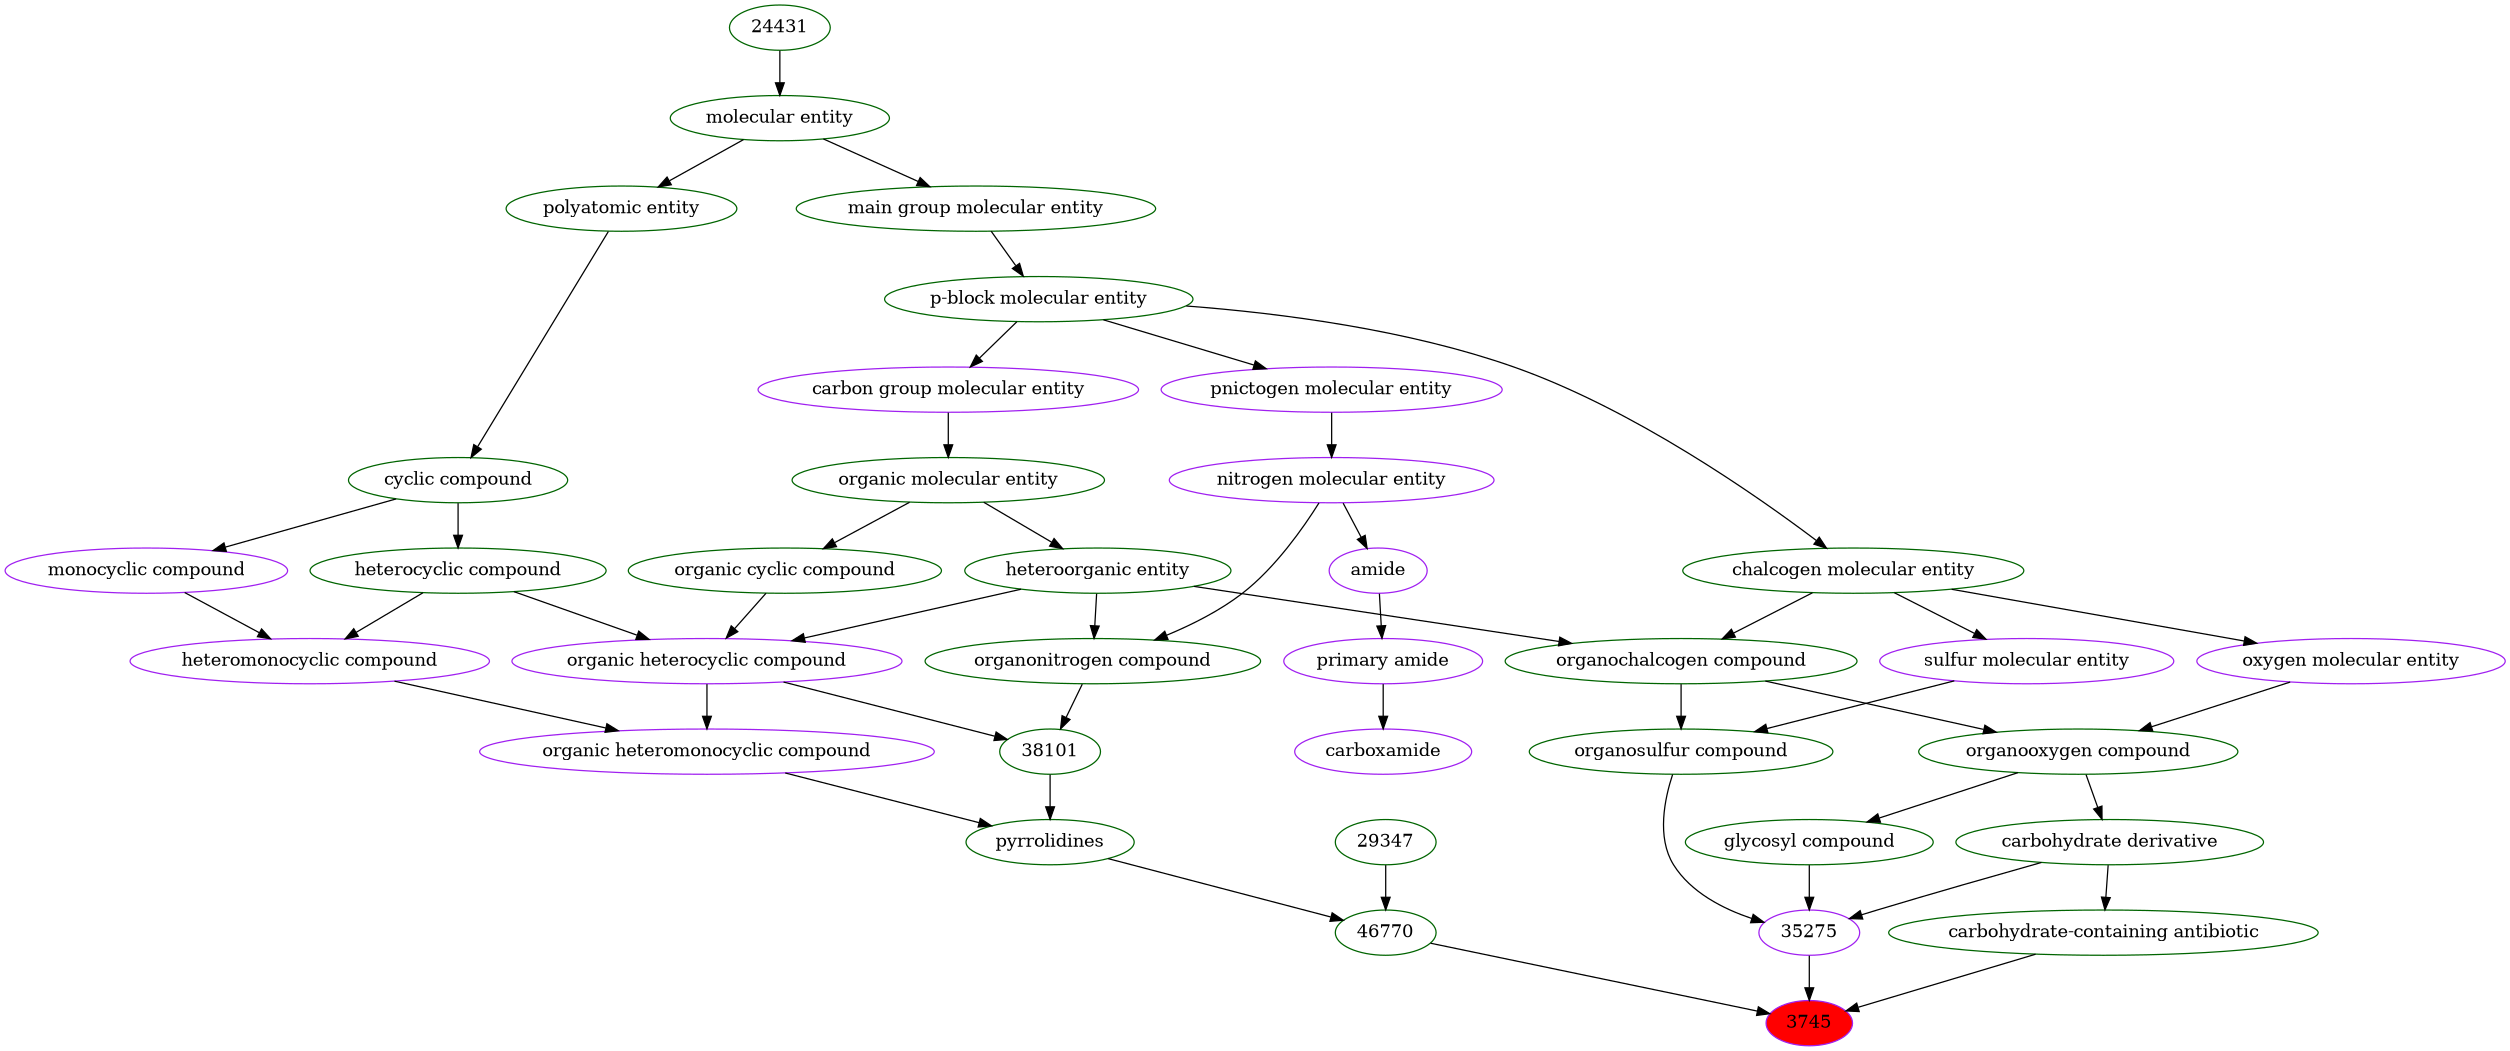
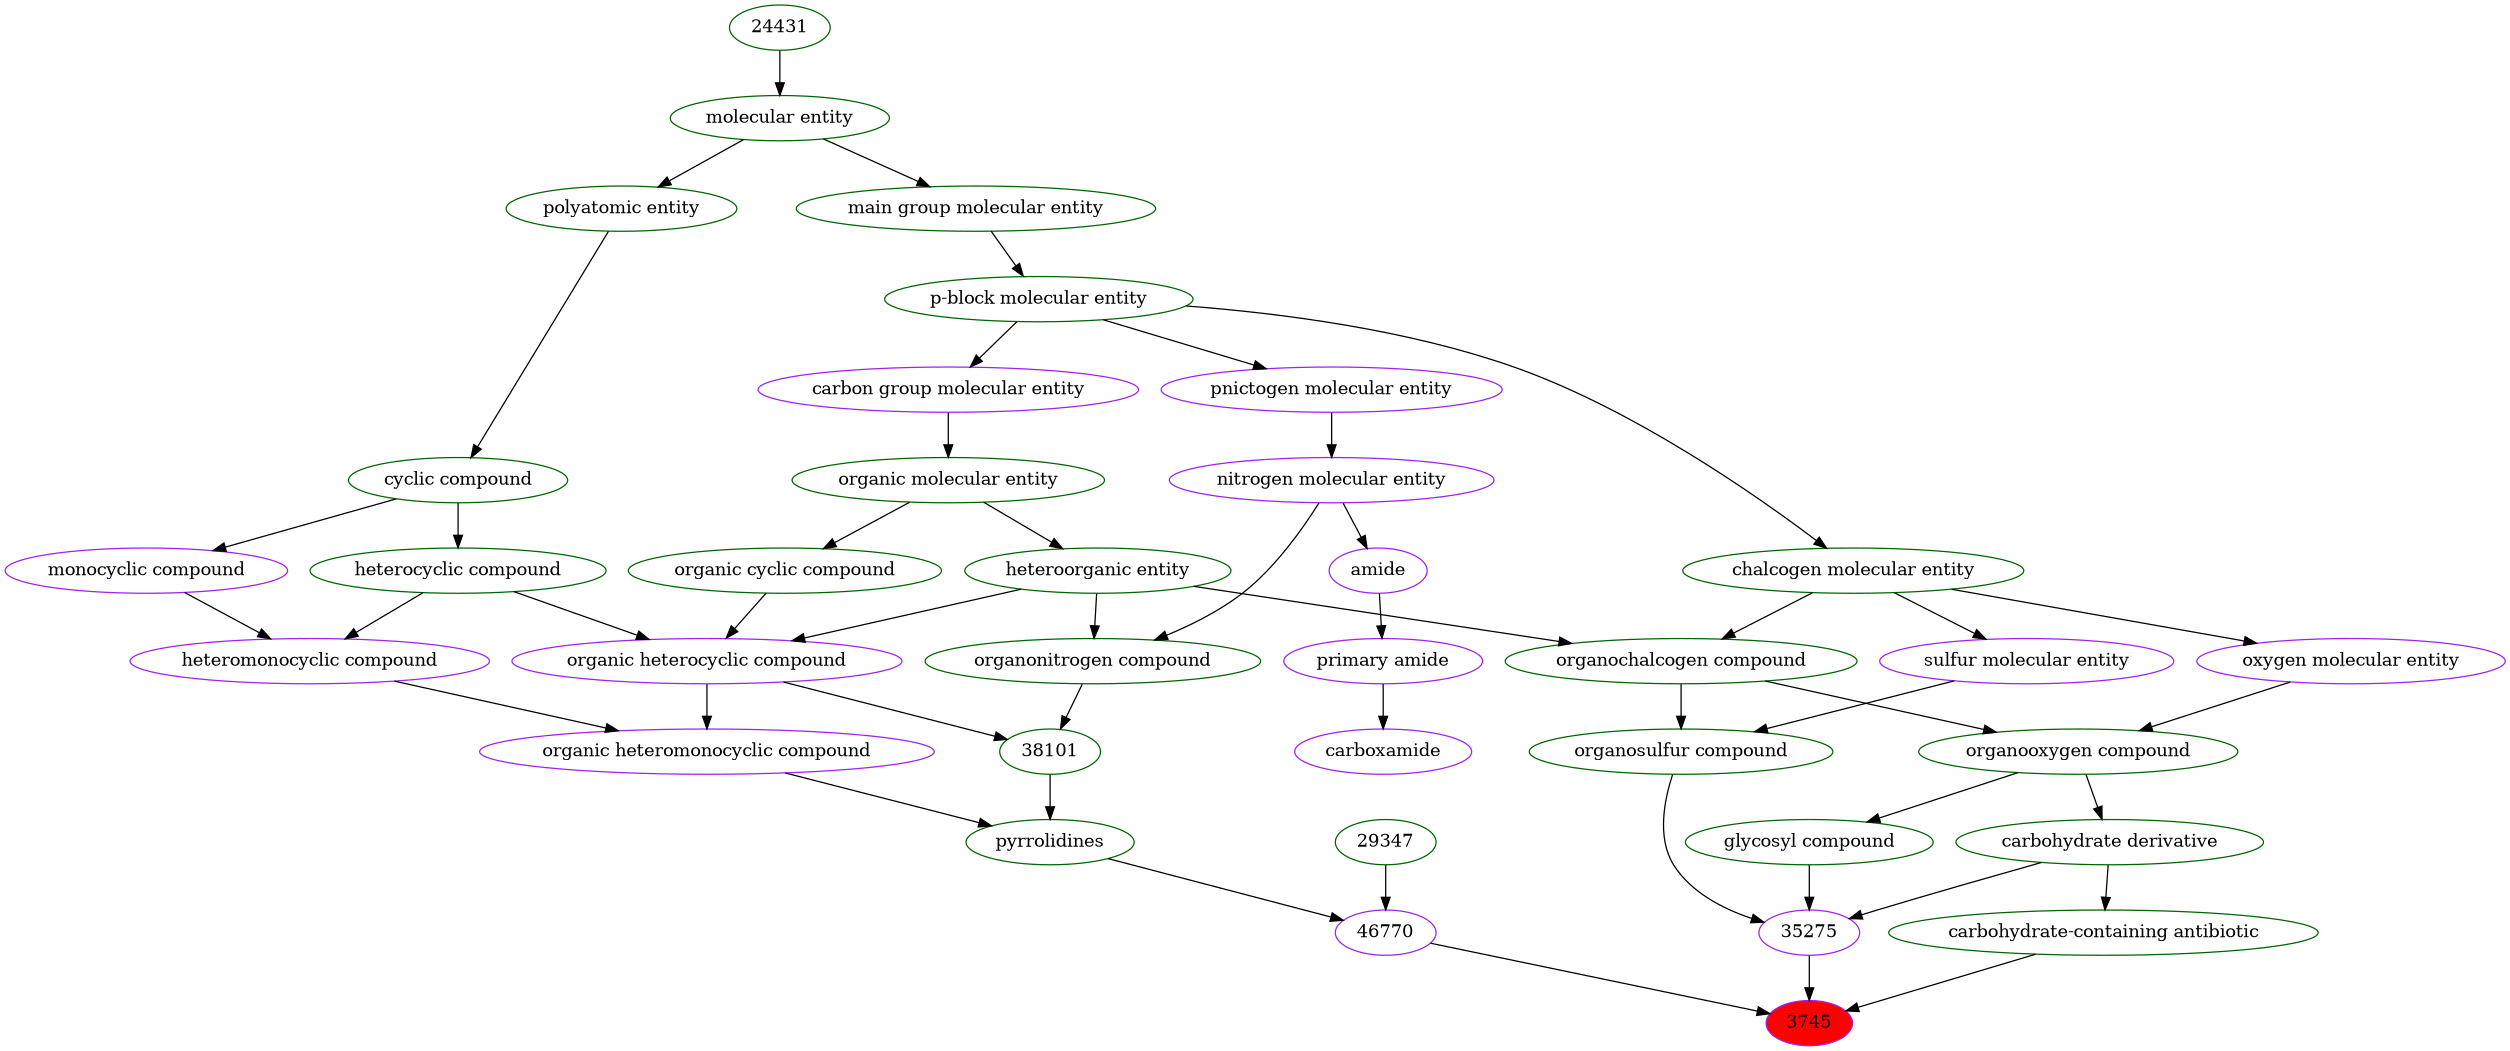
(1386, 933) -> (1386, 933)
